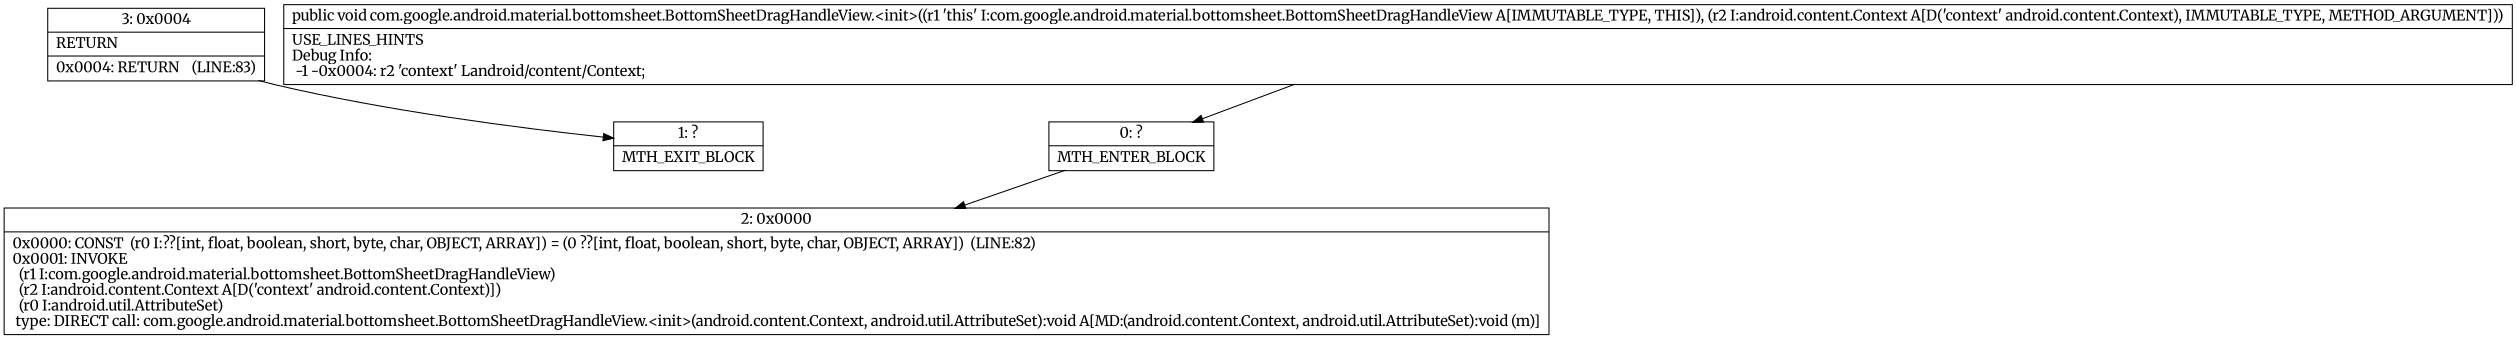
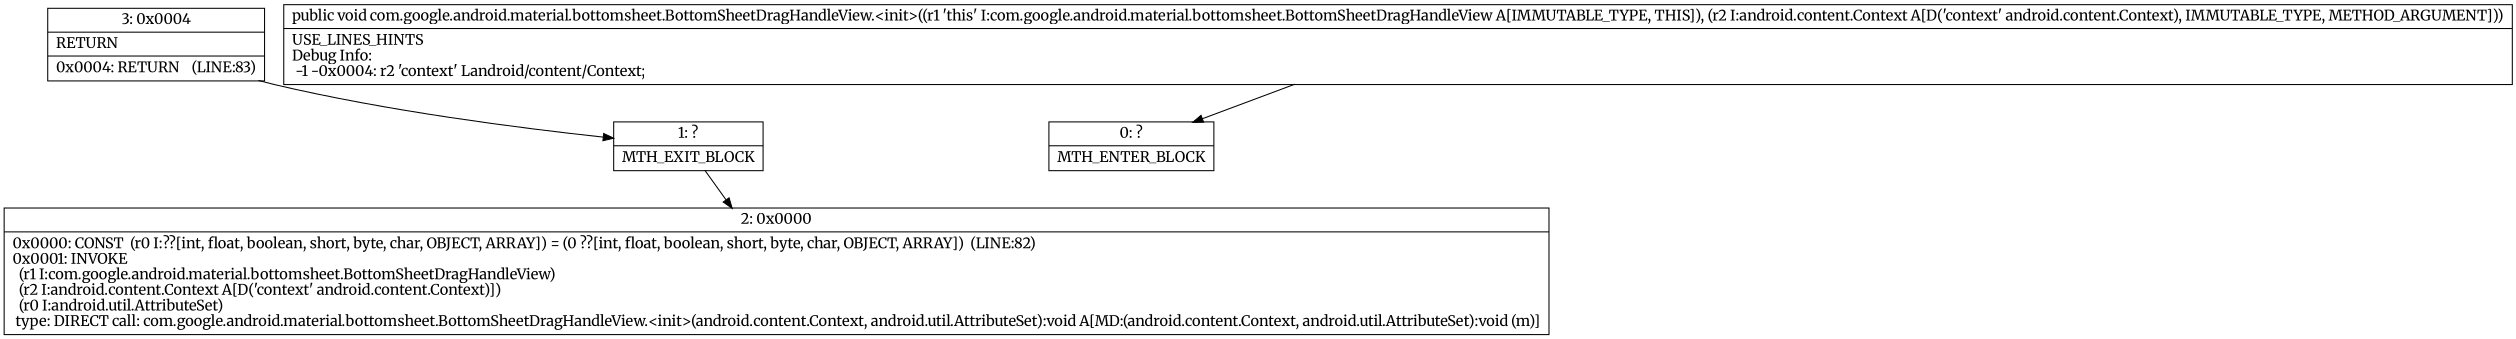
(1015, 188) -> (715, 185)
